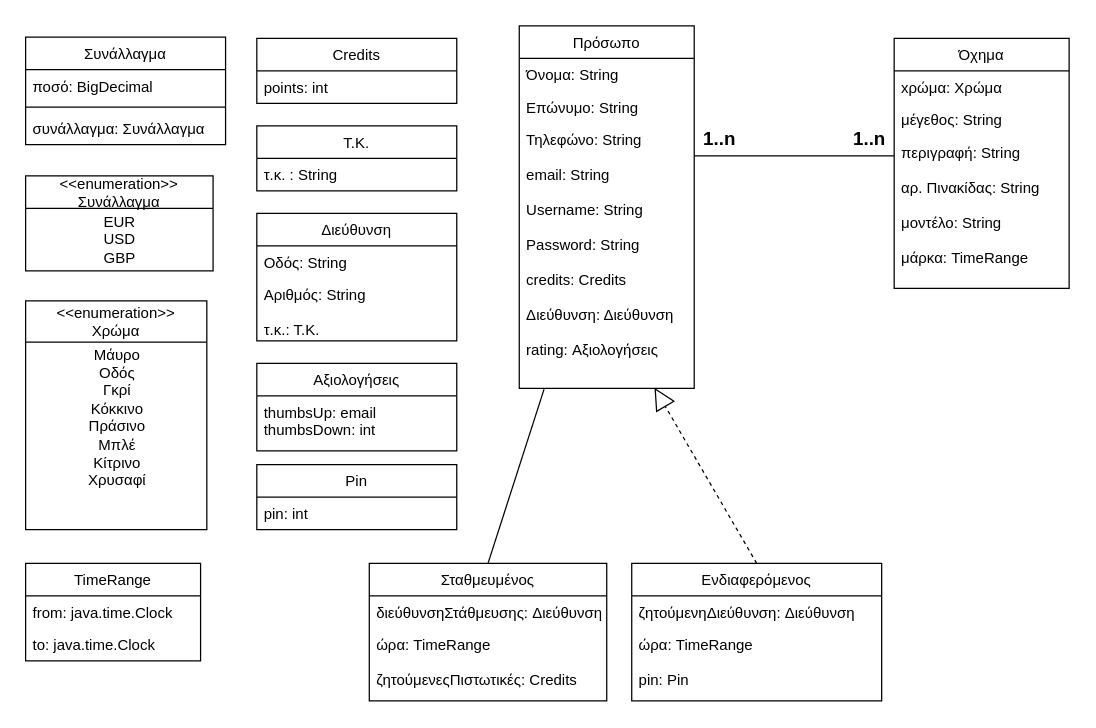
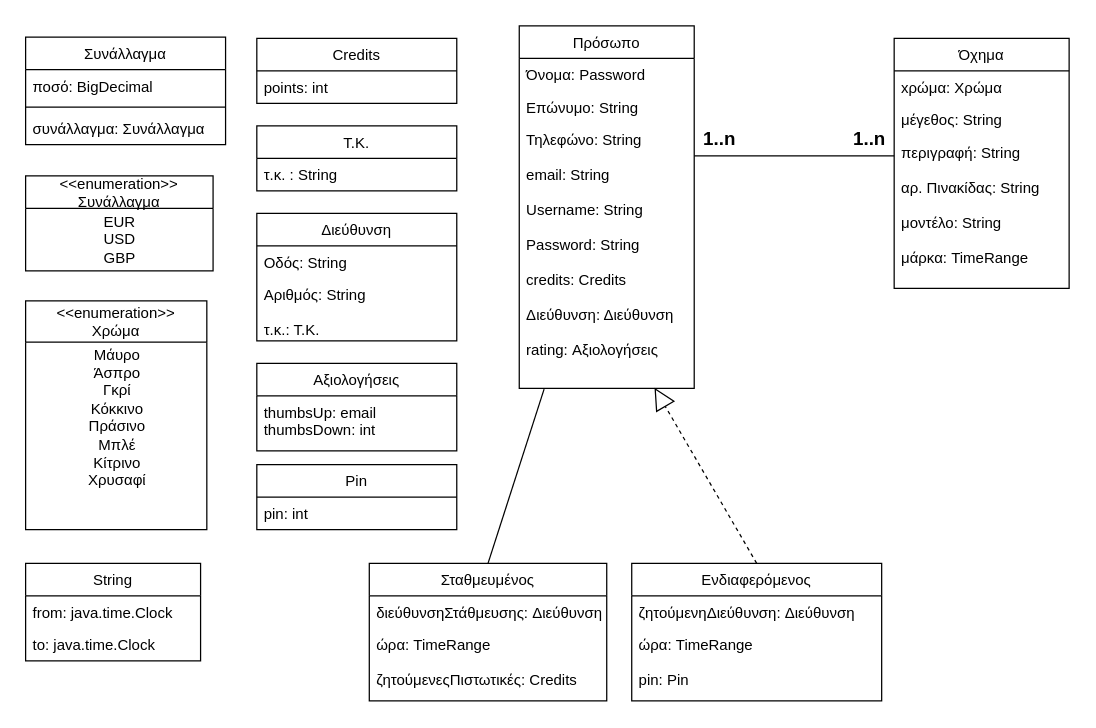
(575, 75) -> (585, 75)
(118, 436) -> (118, 436)
(113, 580) -> (113, 580)
